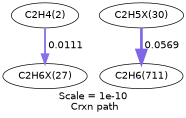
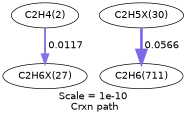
(64, 46) -> (64, 46)
(161, 46) -> (161, 46)
